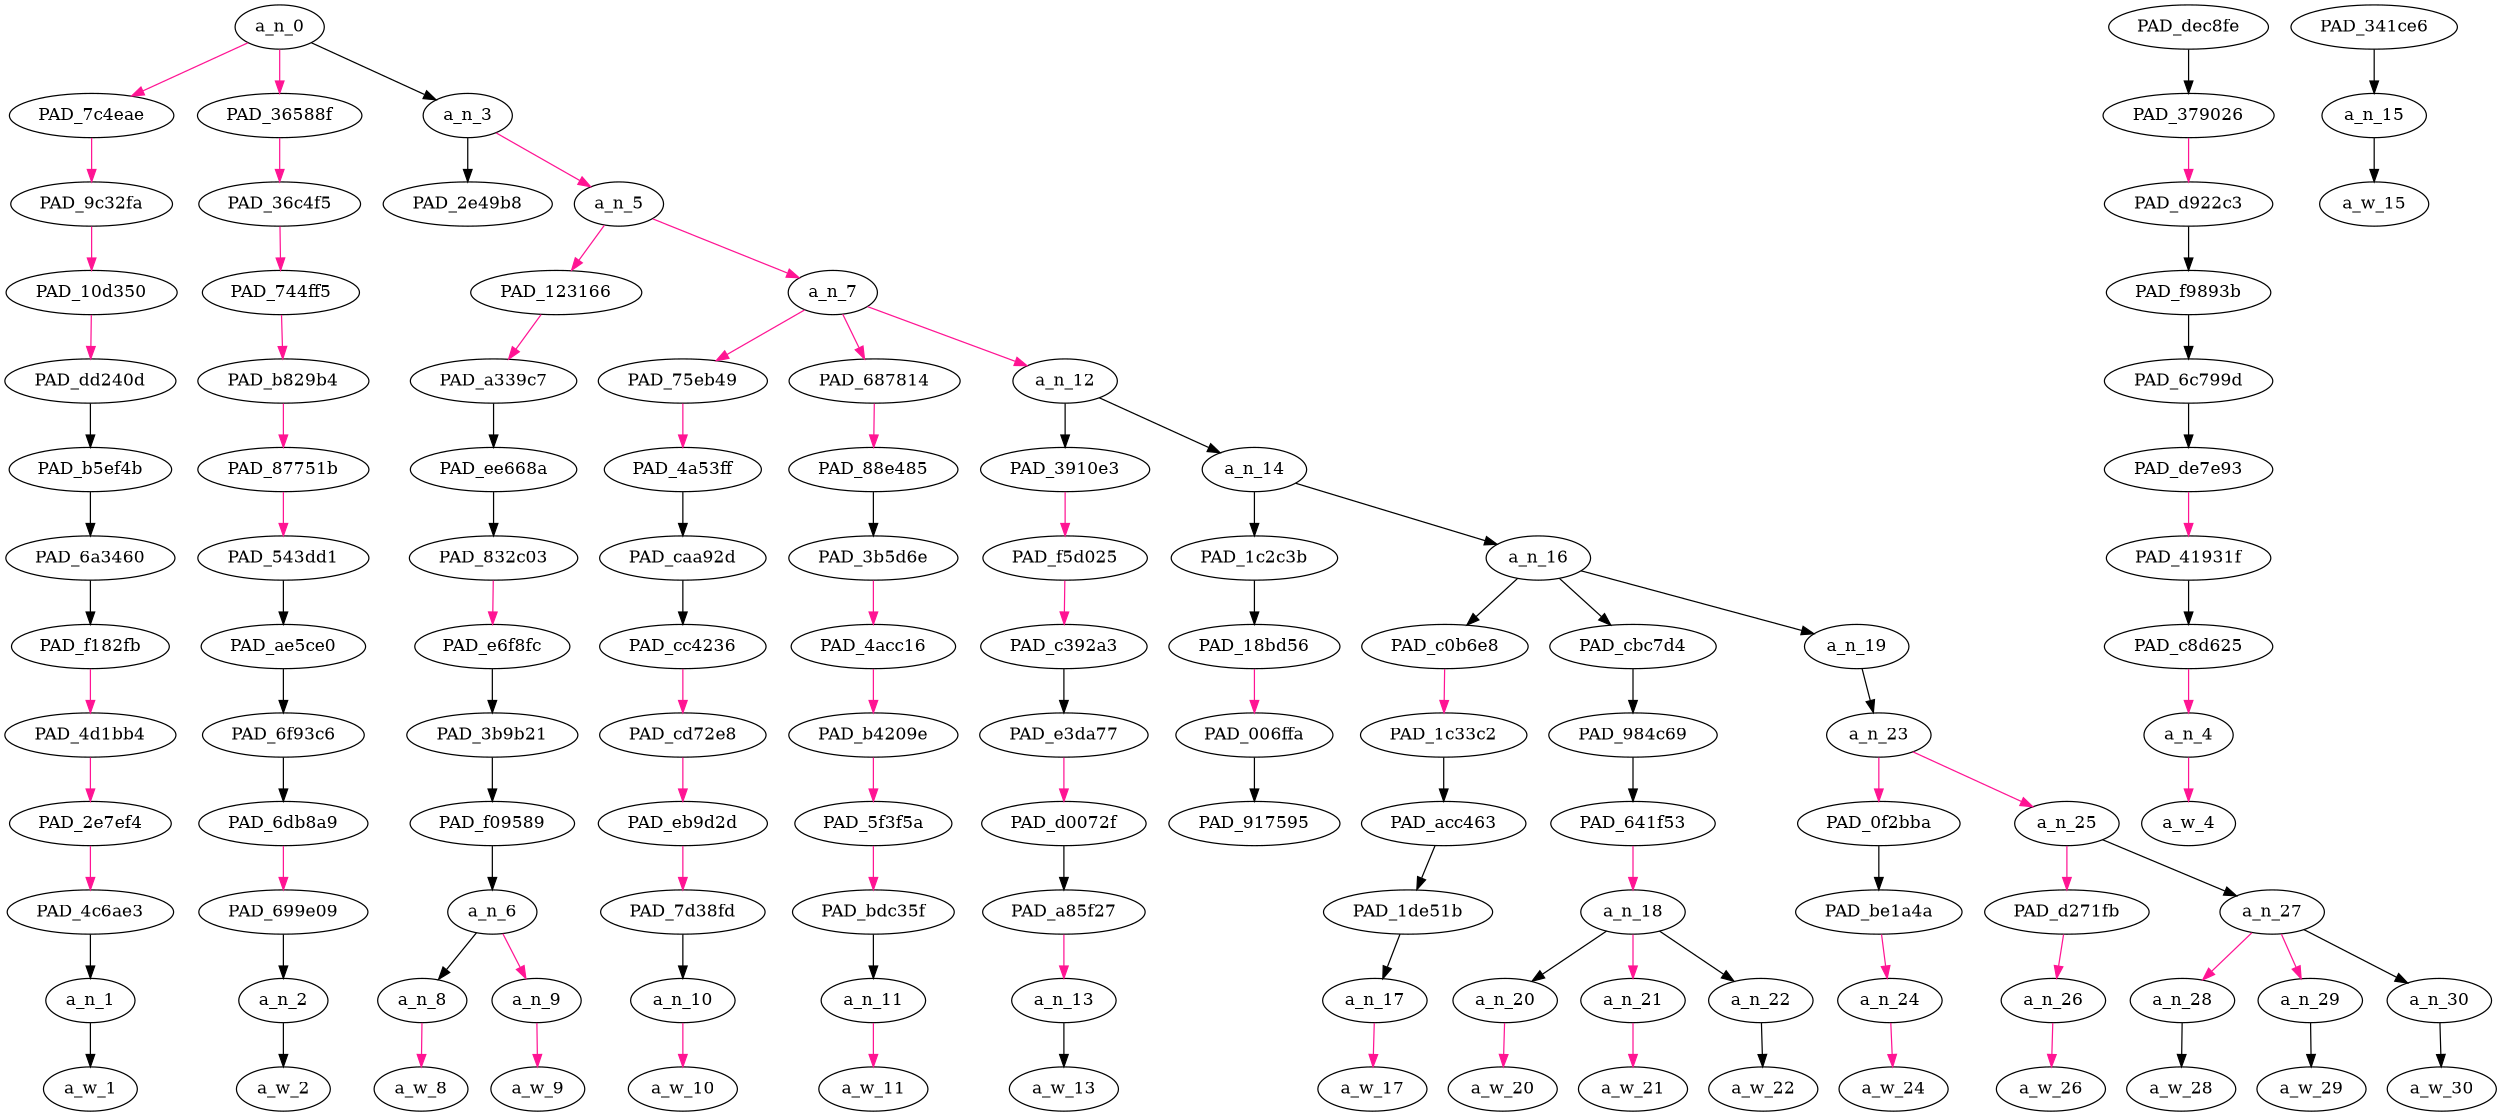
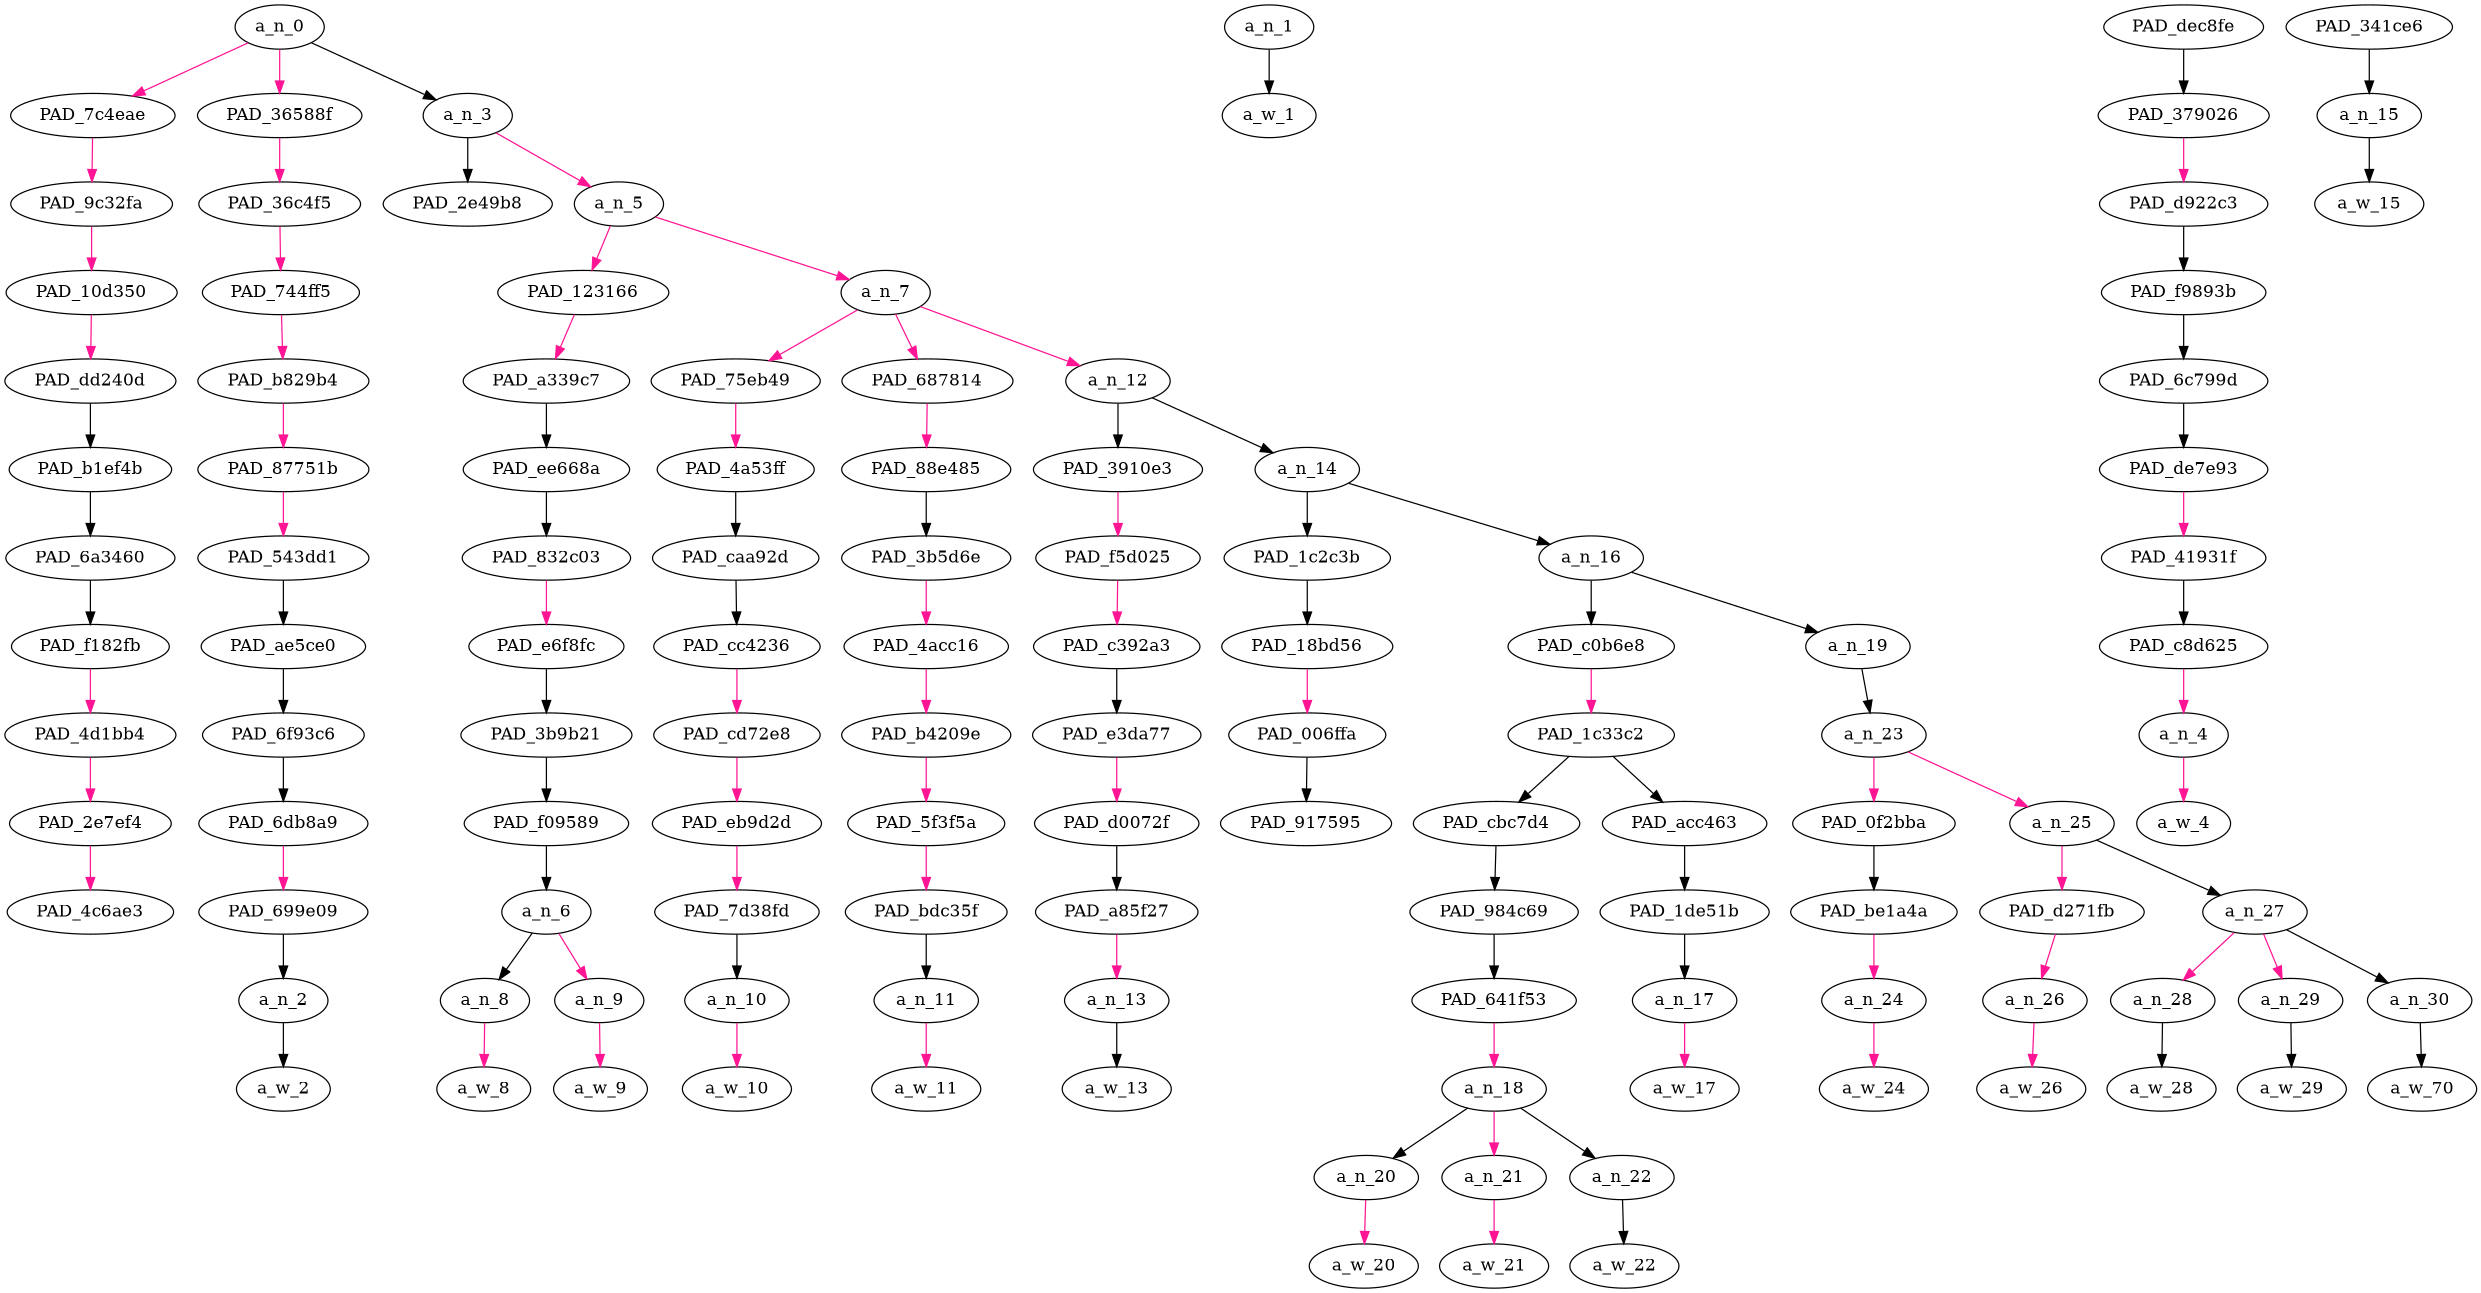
(90, 470) -> (90, 470)
(1580, 598) -> (1548, 775)
(90, 950) -> none
(2442, 1089) -> (2422, 1089)
